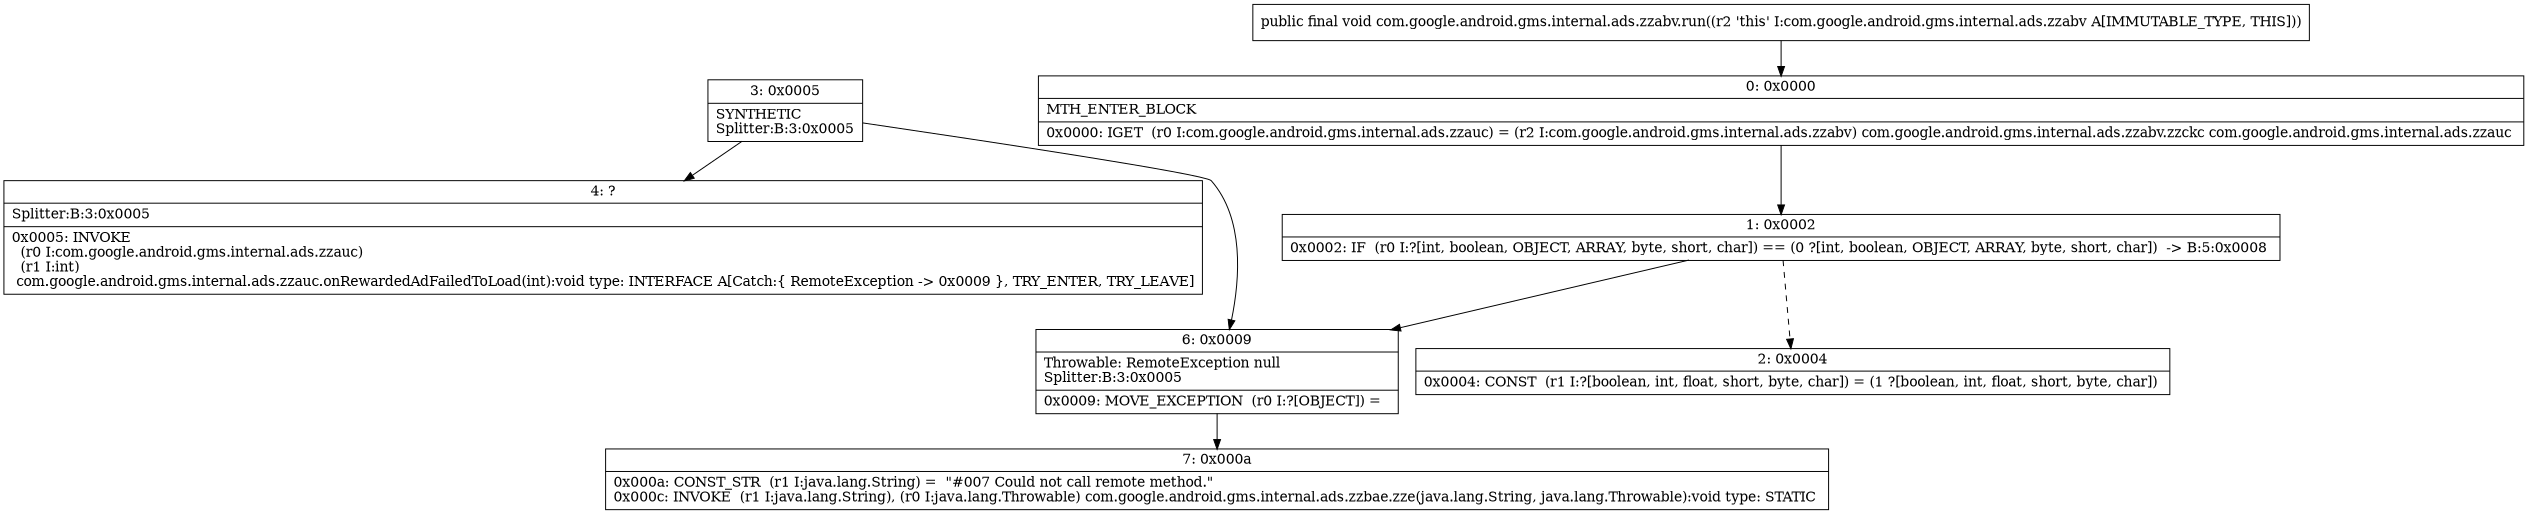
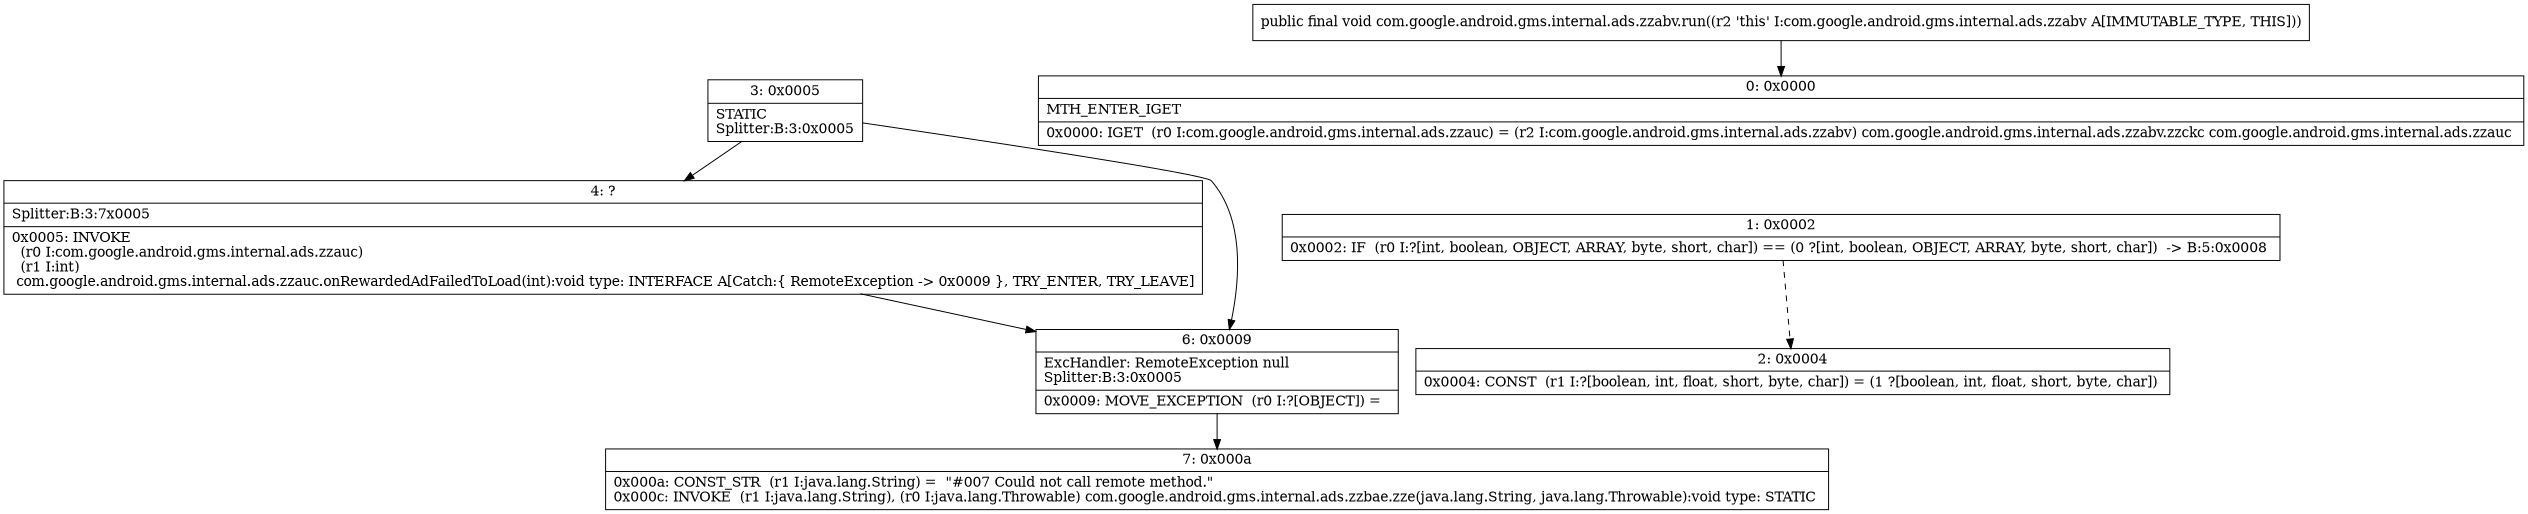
(1122, 110) -> (1114, 110)
(759, 115) -> (741, 115)
(1781, 175) -> none
(81, 214) -> (81, 214)
(1545, 294) -> (943, 312)
(1162, 363) -> (1167, 363)
